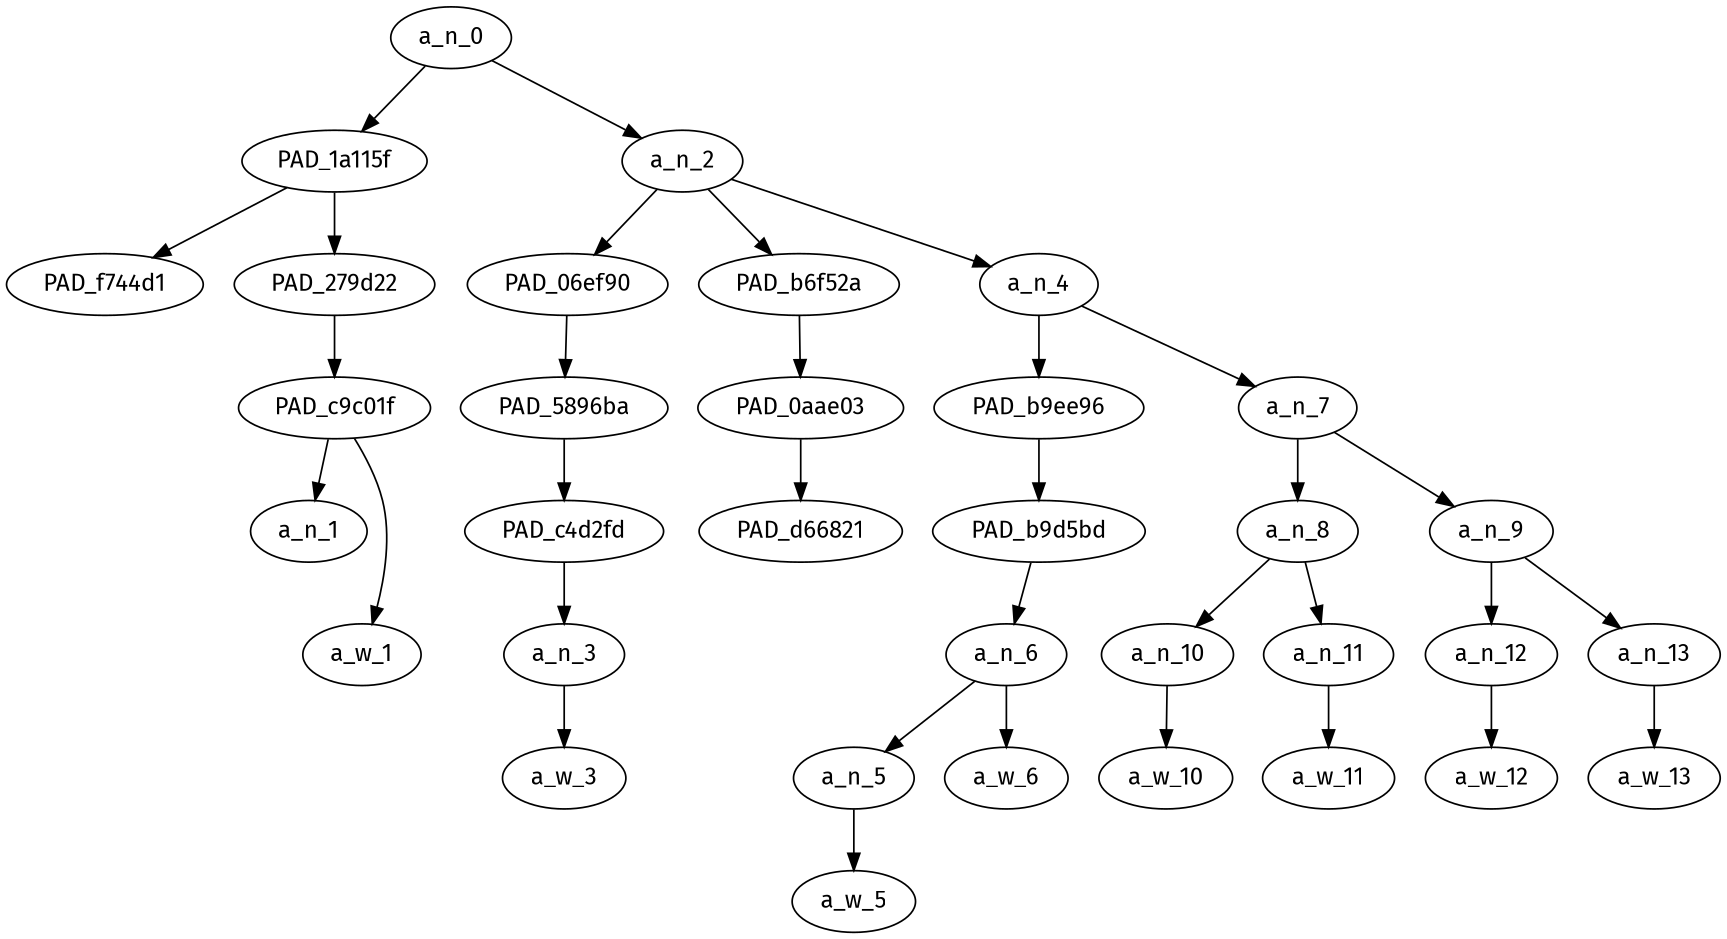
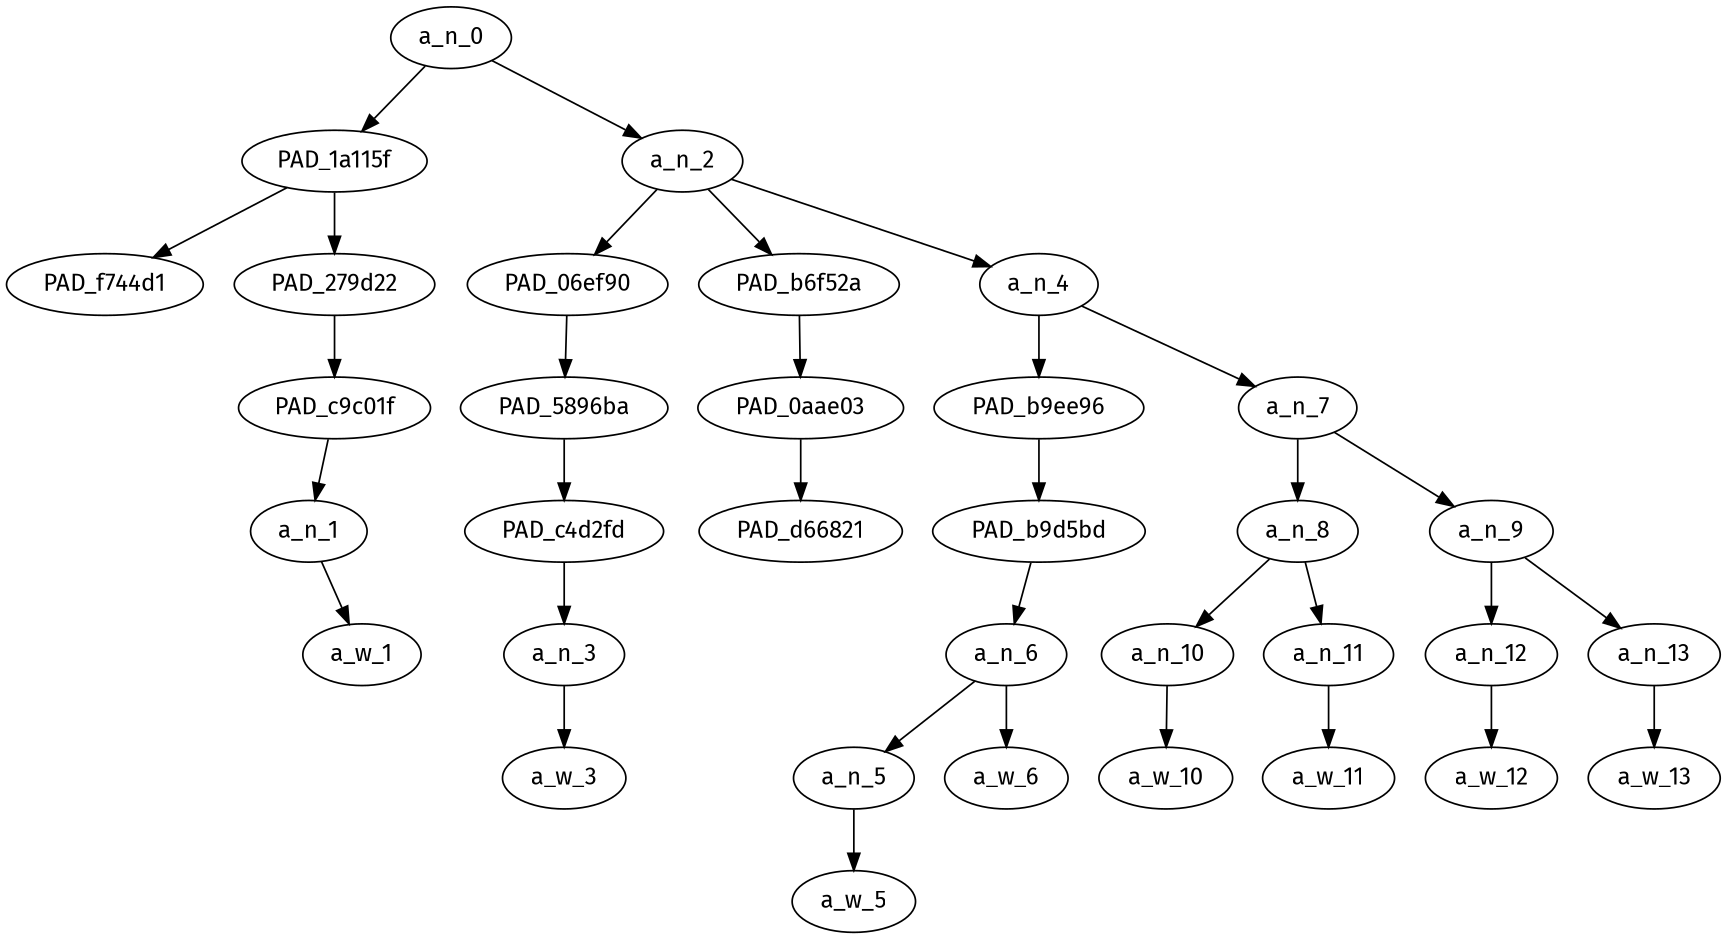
(386, 520) -> (332, 585)
